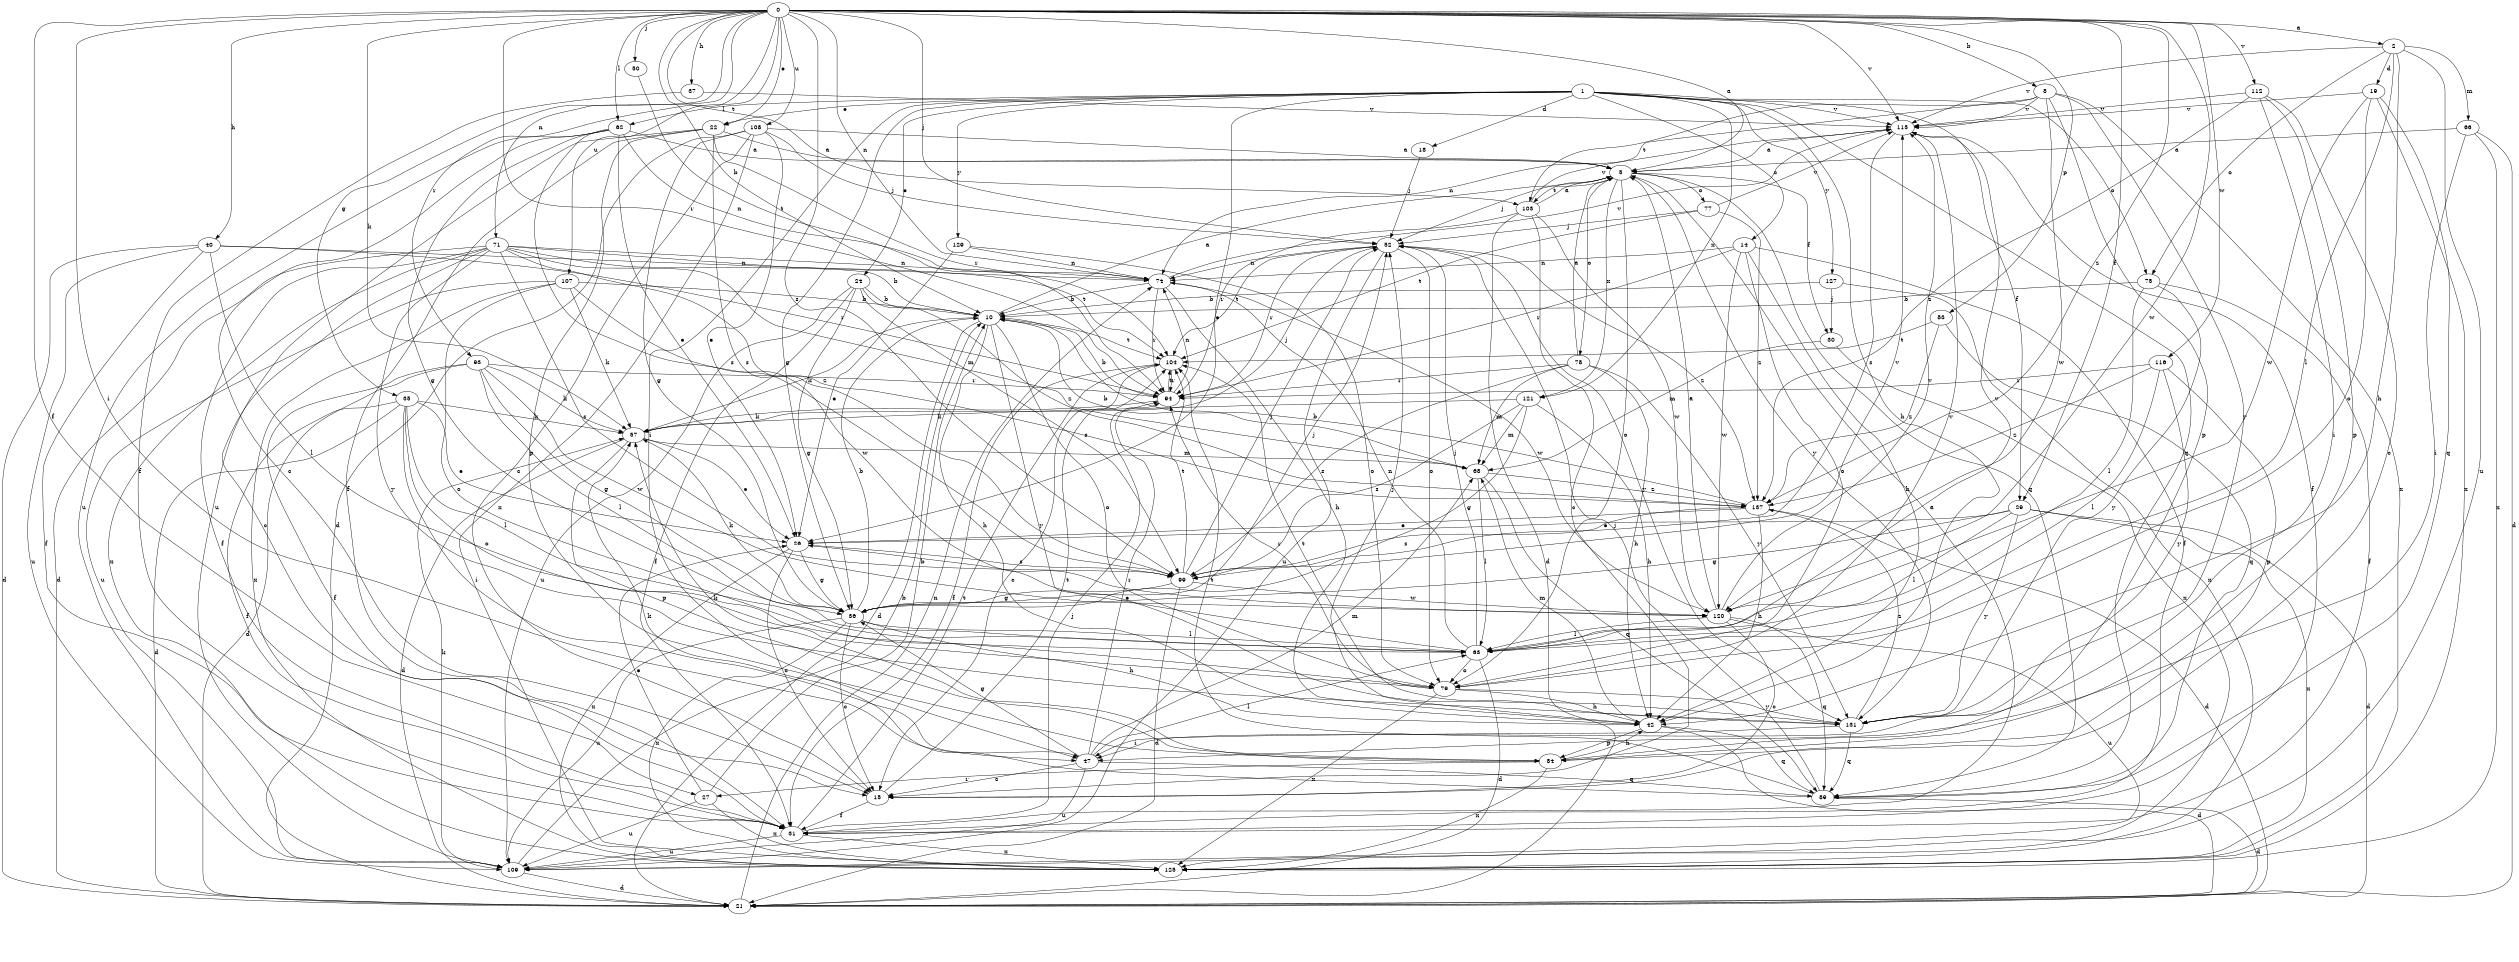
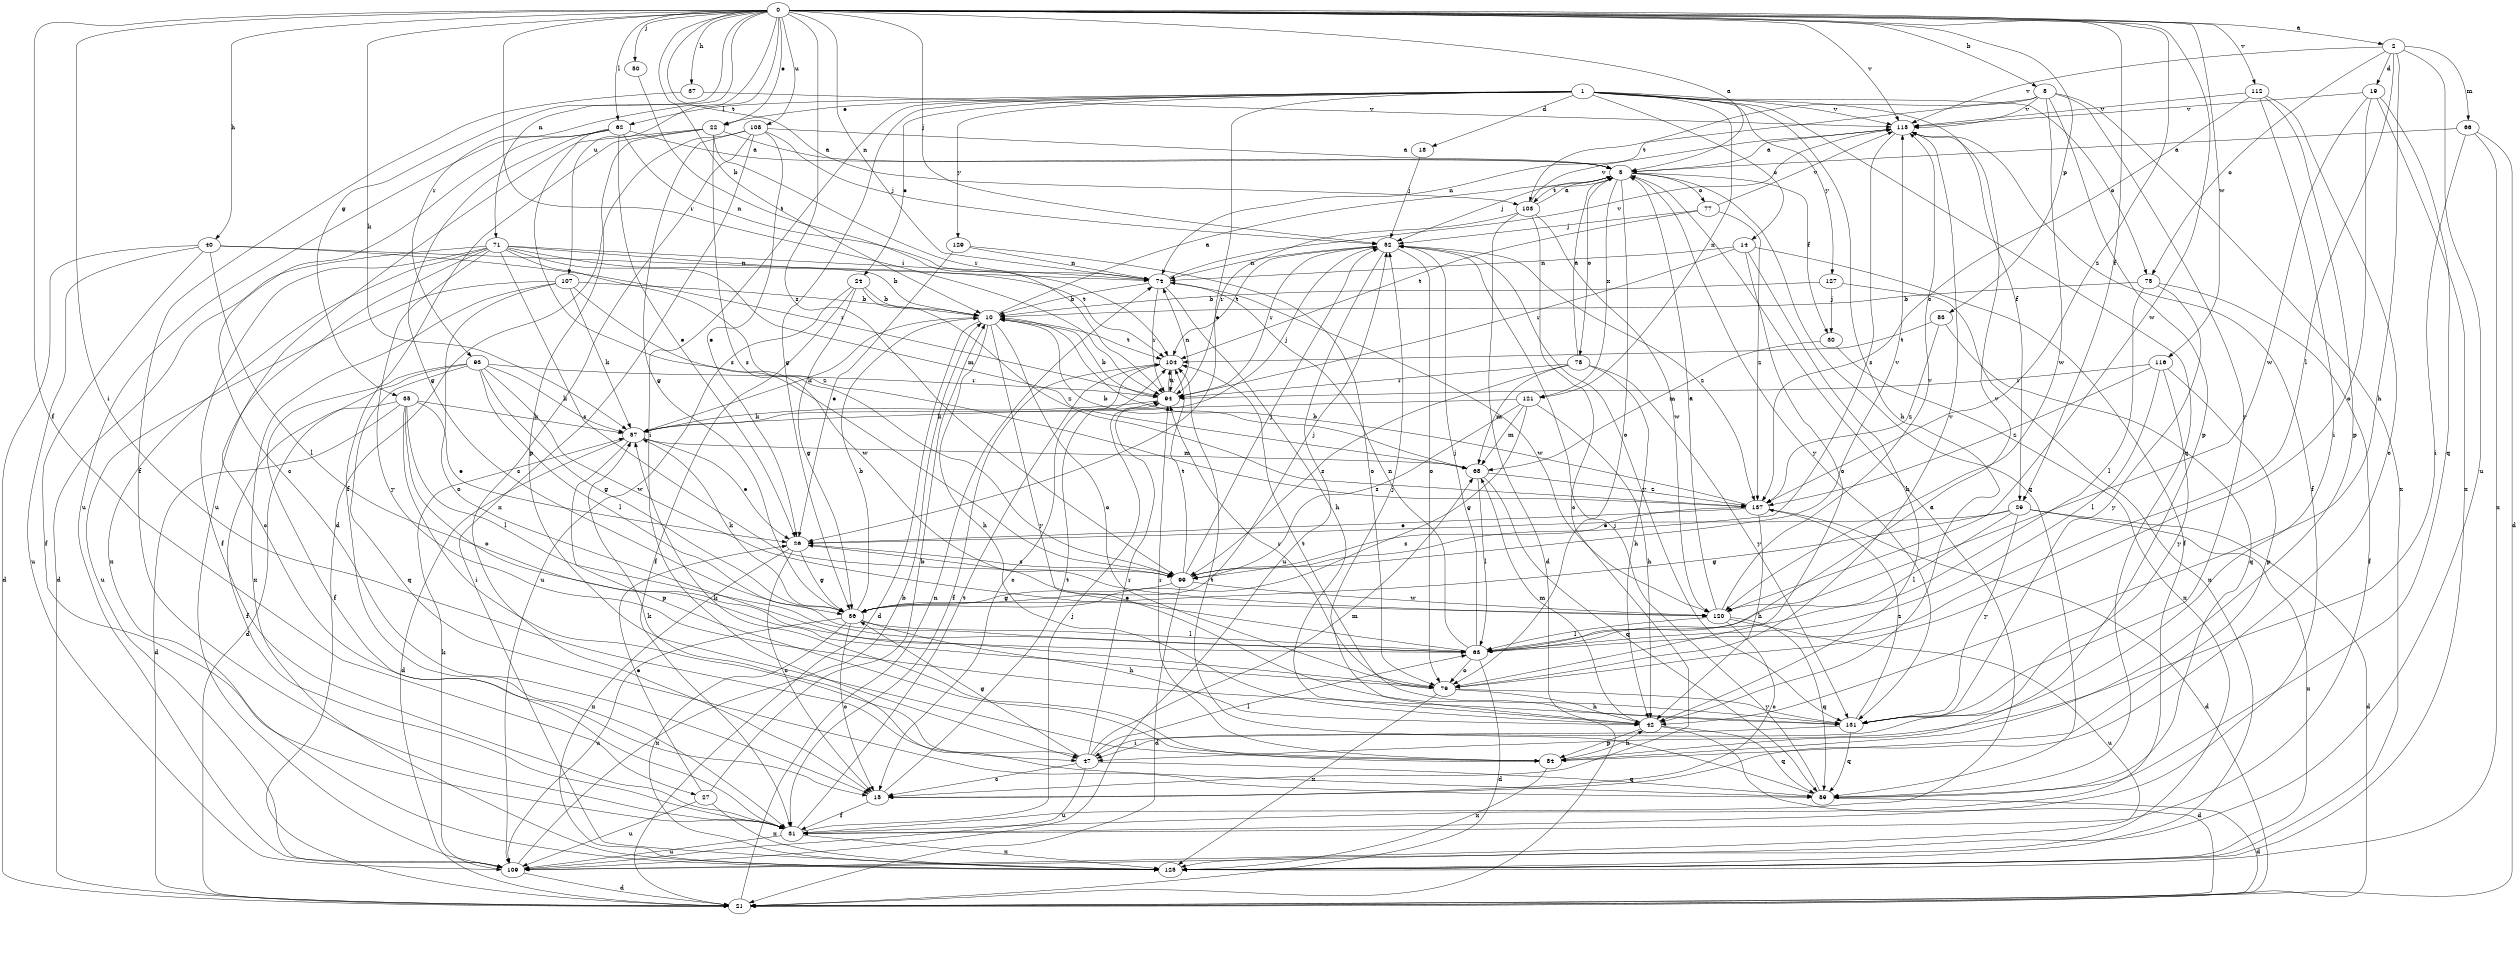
(903, 263) -> (903, 263)
(1930, 300) -> (1930, 300)
(1017, 401) -> none
(1722, 428) -> none
none -> (938, 759)
(1130, 770) -> (1215, 720)
